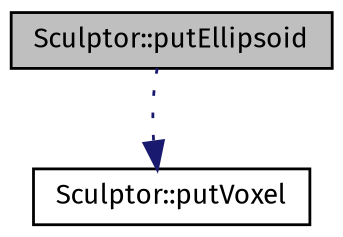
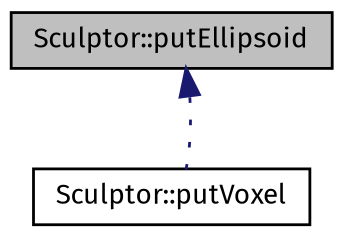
(153, 105) -> (190, 133)
